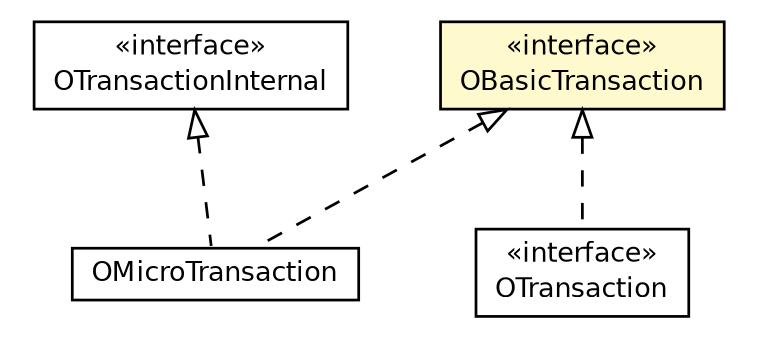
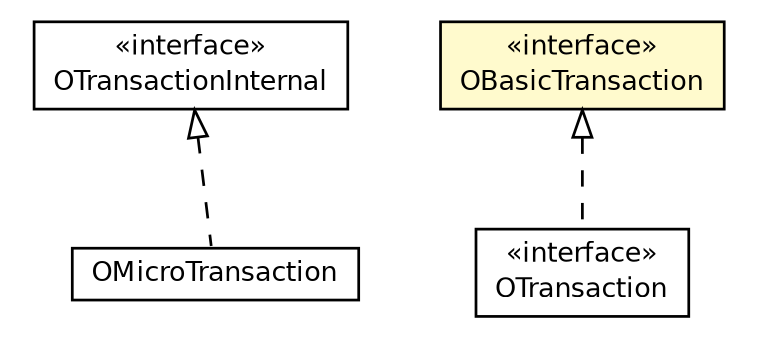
(370, 185) -> none
